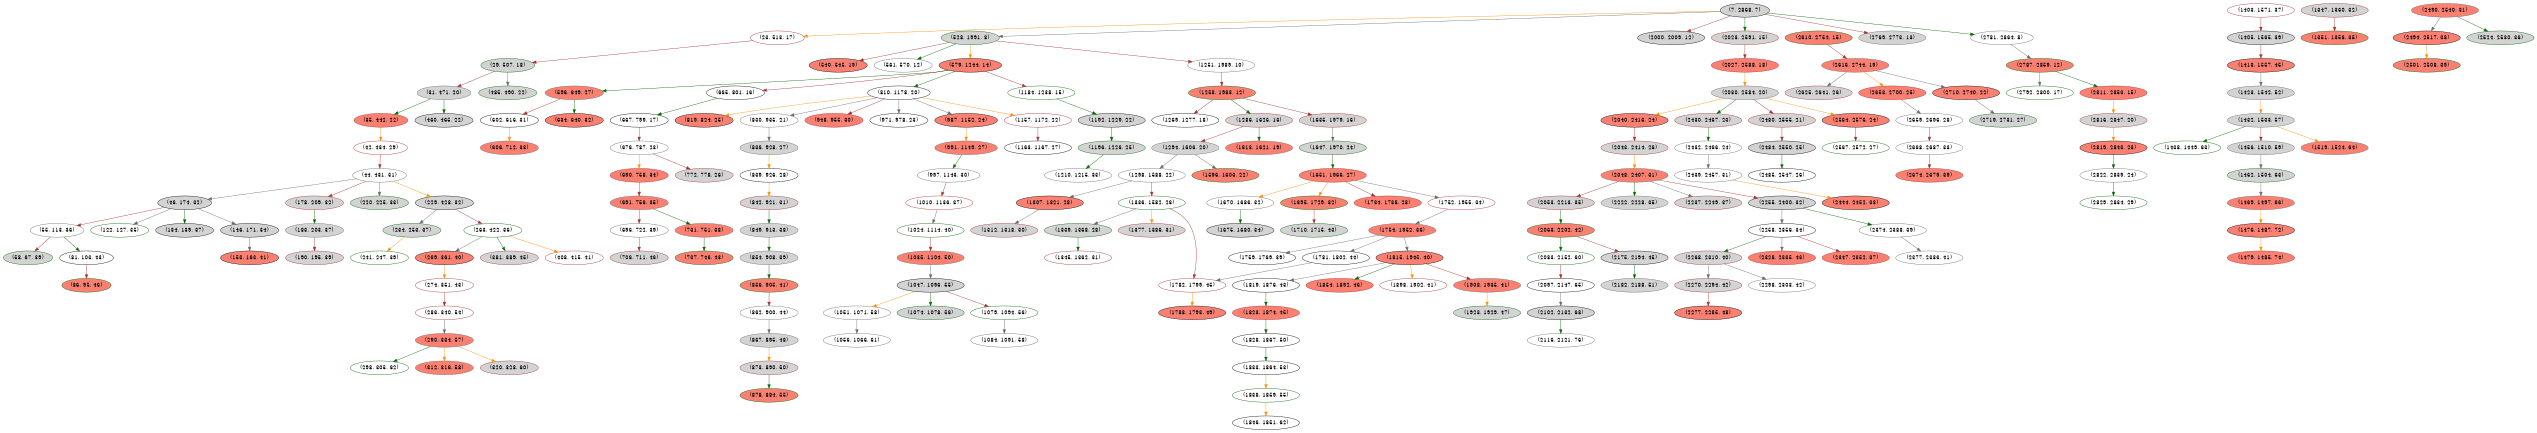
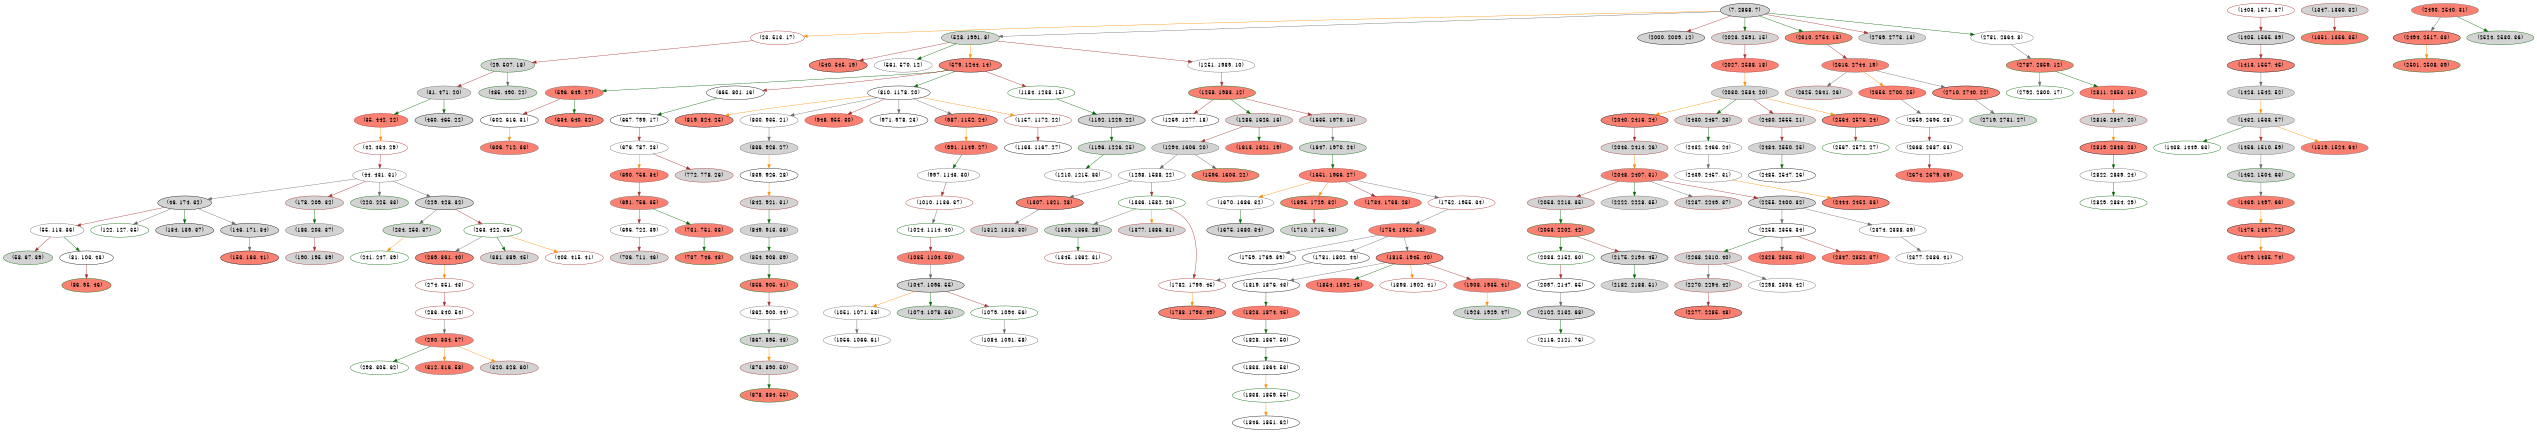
none -> (1779, 23)
(1782, 148) -> (1782, 148)
(410, 188) -> (410, 188)
(1835, 216) -> (1835, 216)
(769, 340) -> (769, 340)
